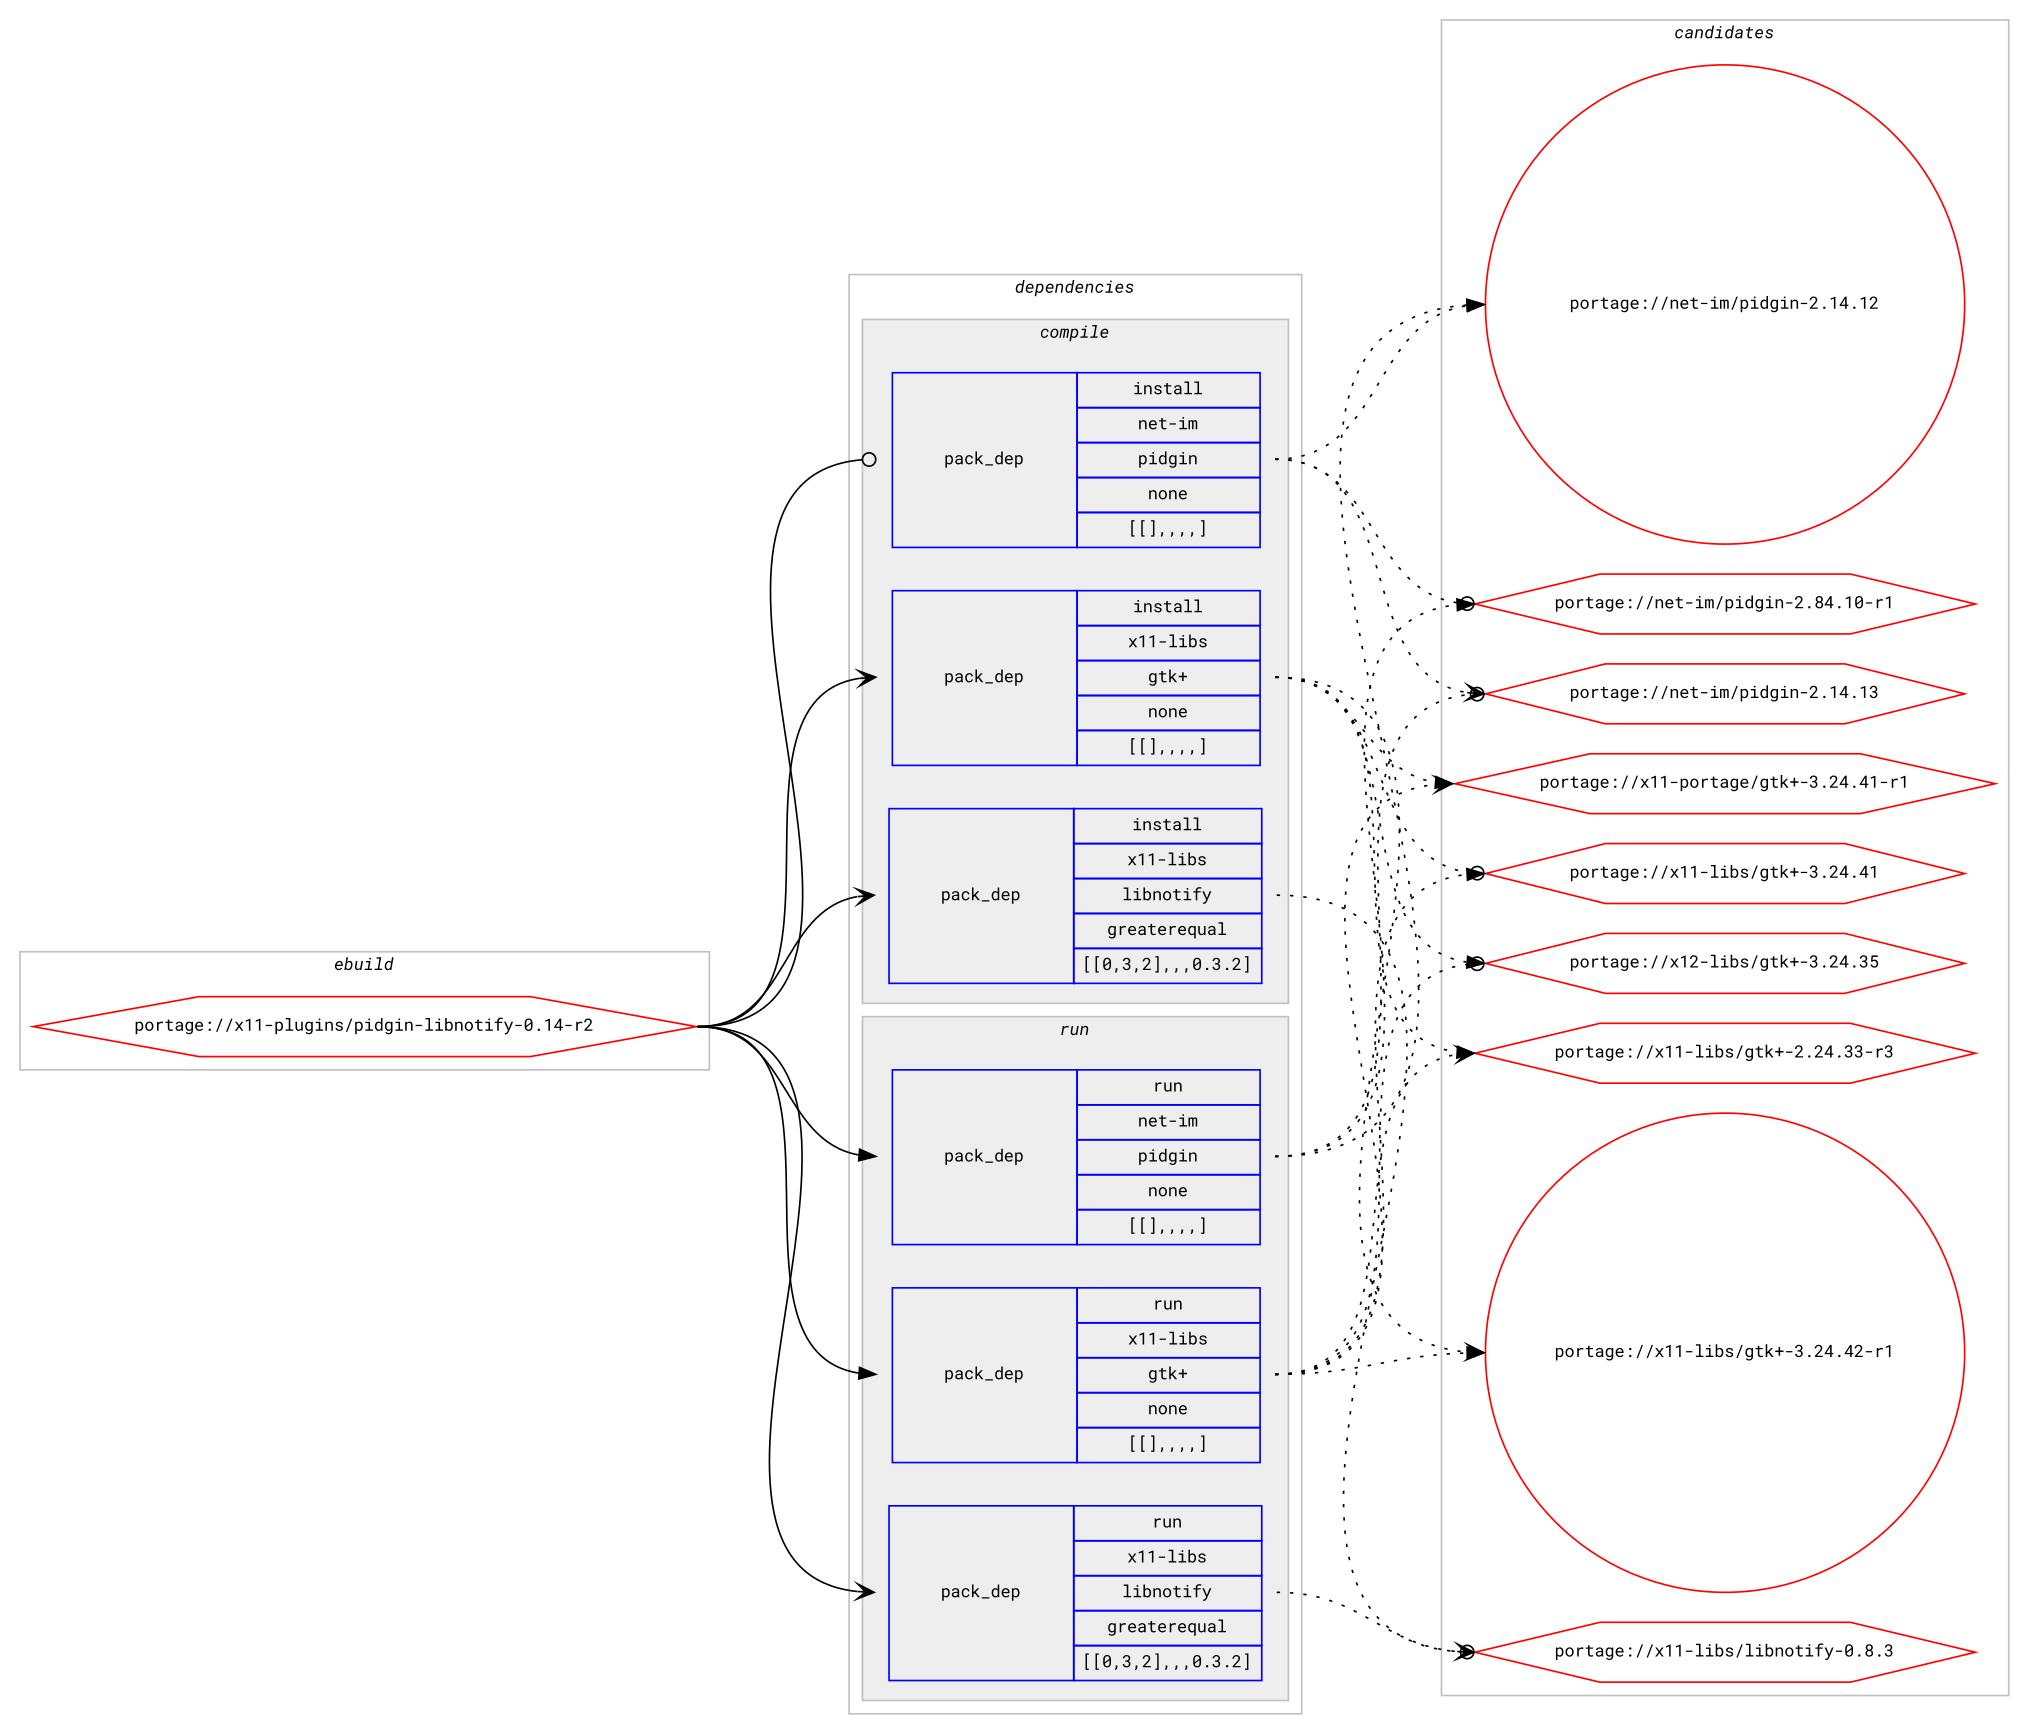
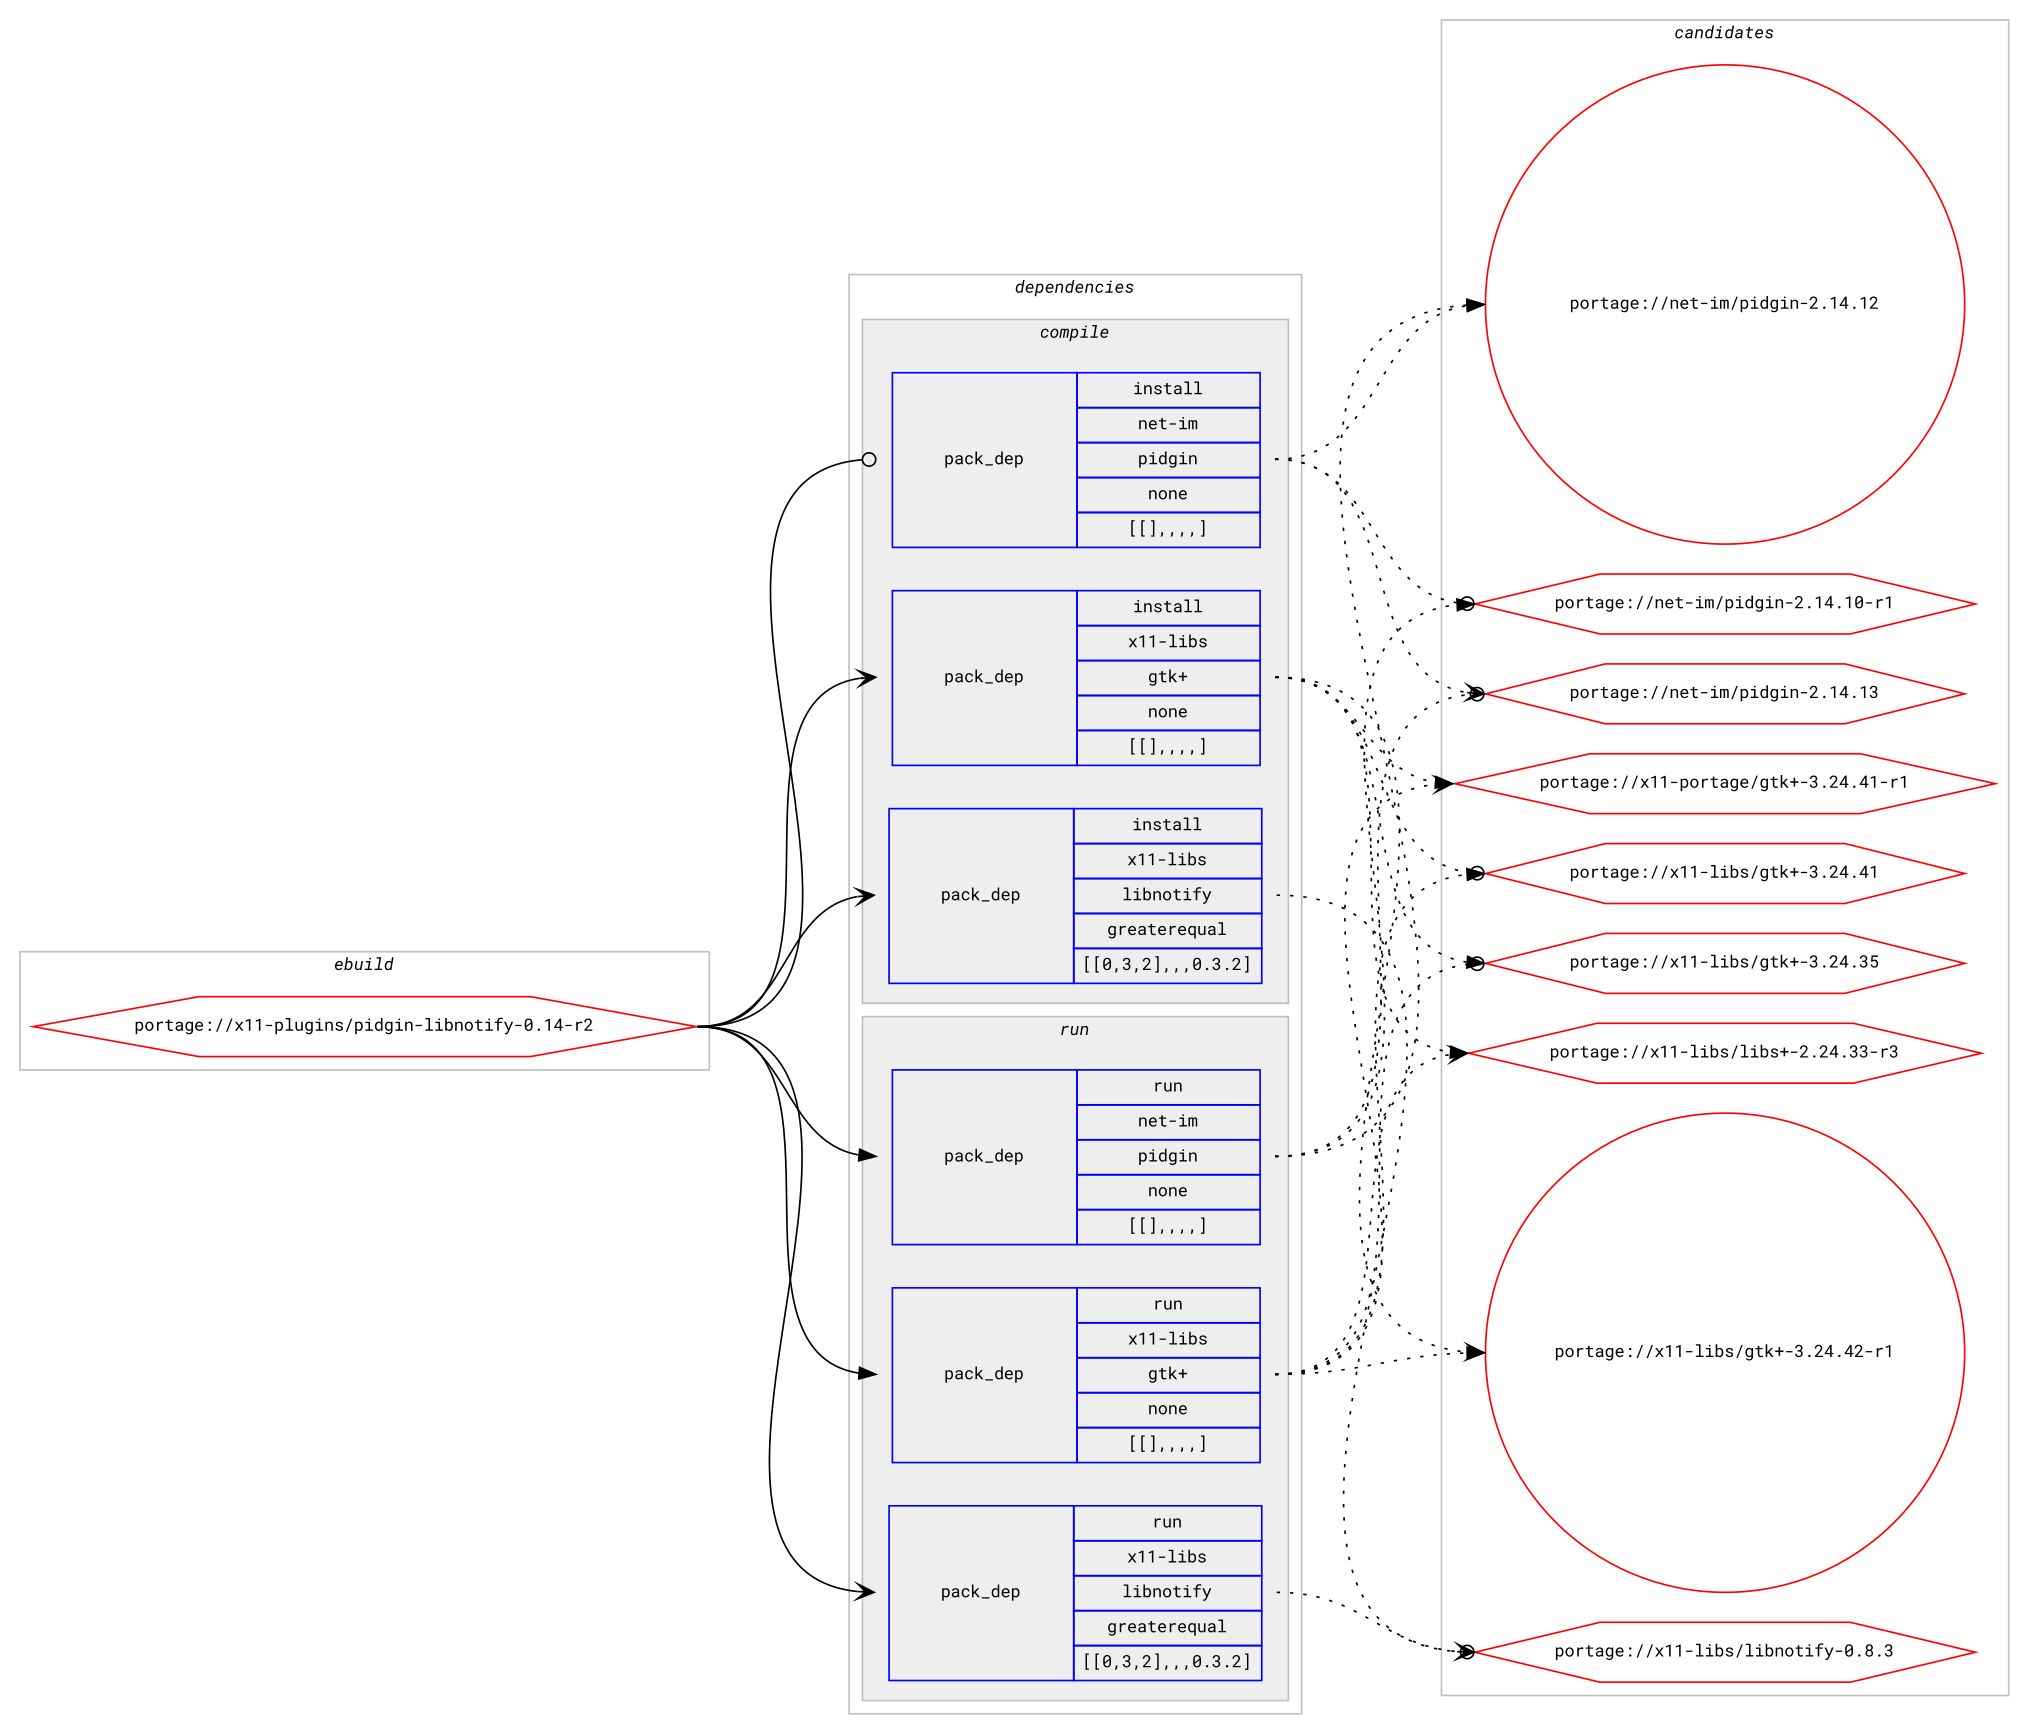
(1725, 604) -> (1725, 604)
(1725, 963) -> (1725, 963)
(1725, 1053) -> (1725, 1053)
